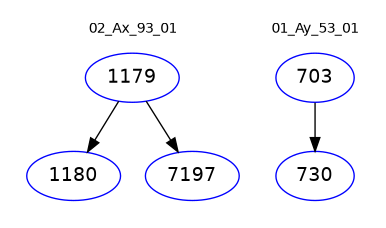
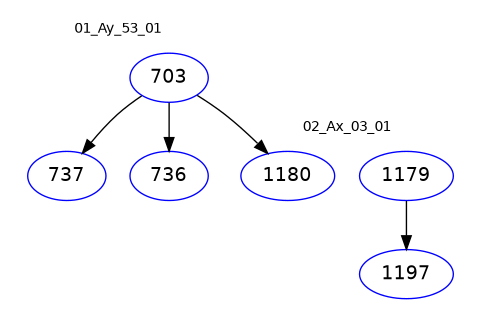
(133, 29) -> (347, 128)
(107, 121) -> (239, 126)
none -> (67, 176)
(192, 176) -> (406, 274)
(315, 176) -> (169, 176)
